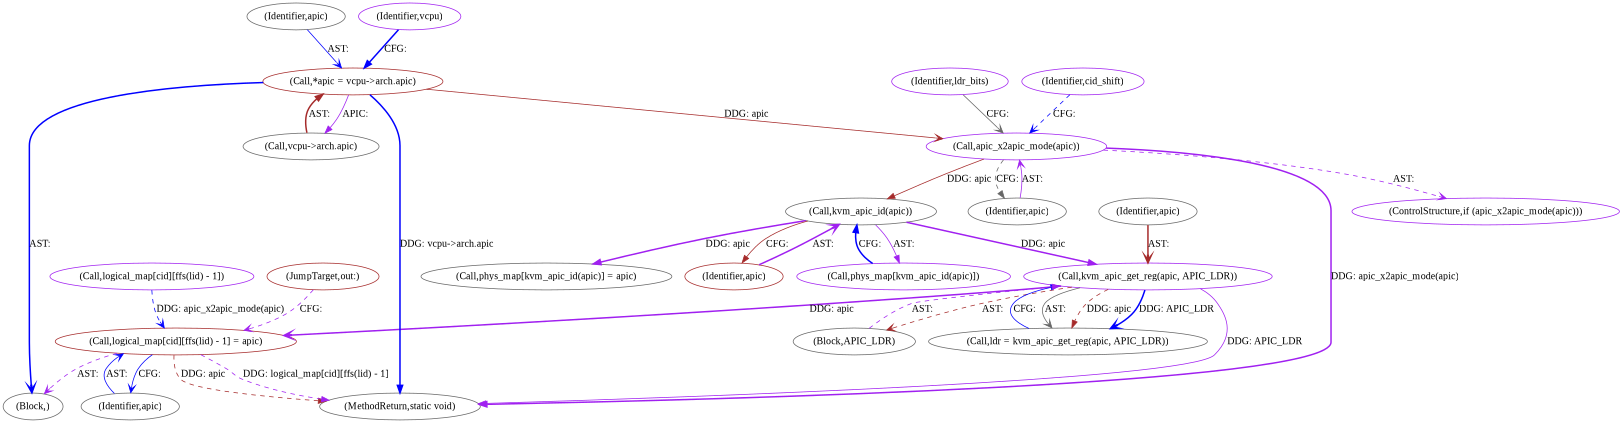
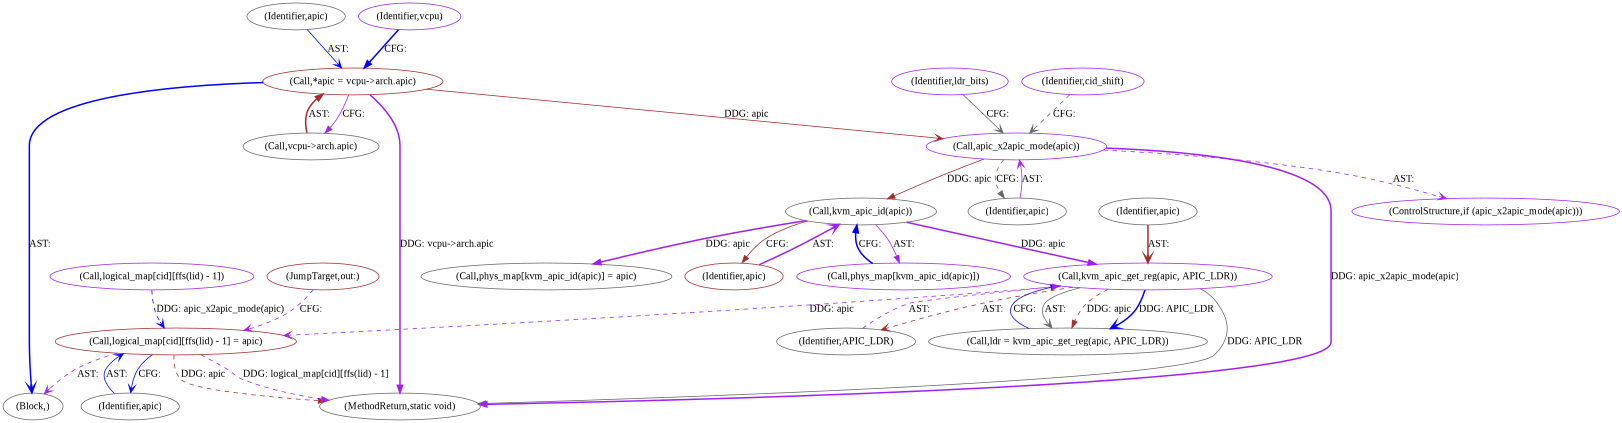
(1053, 111) -> (1053, 111)
(357, 114) -> (355, 114)
(400, 235) -> (400, 235)
(676, 313) -> (676, 313)
(854, 341) -> (846, 341)
(891, 388) -> (891, 388)
